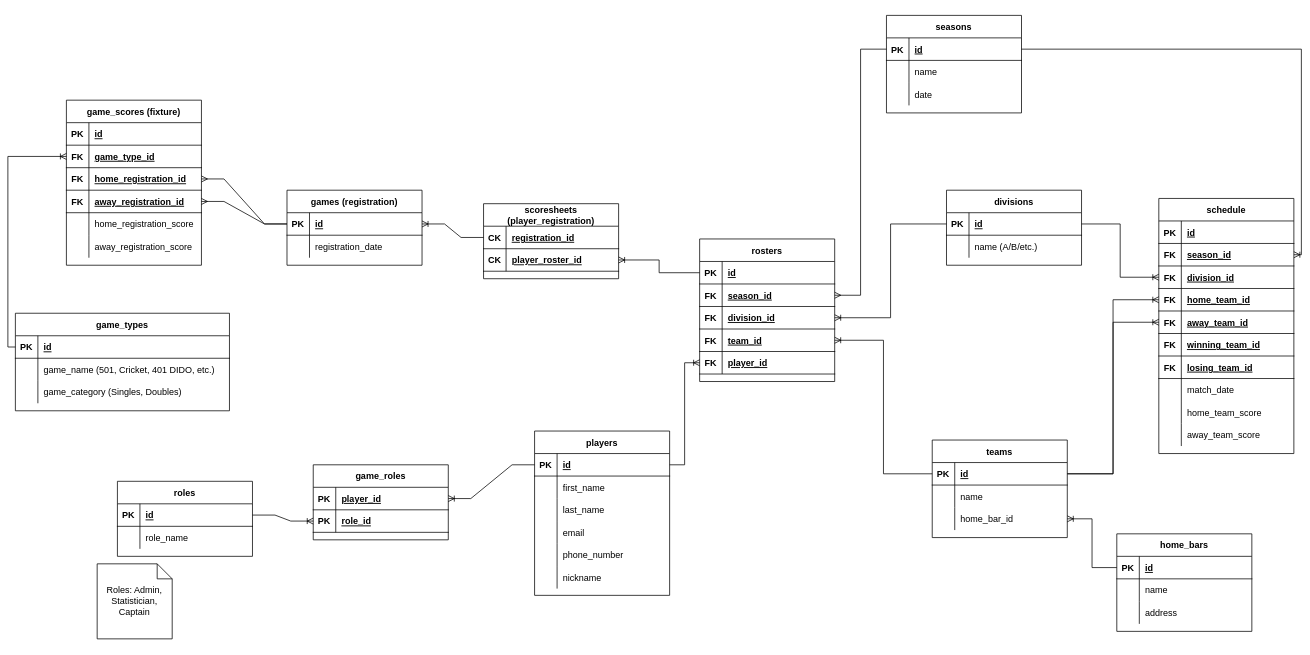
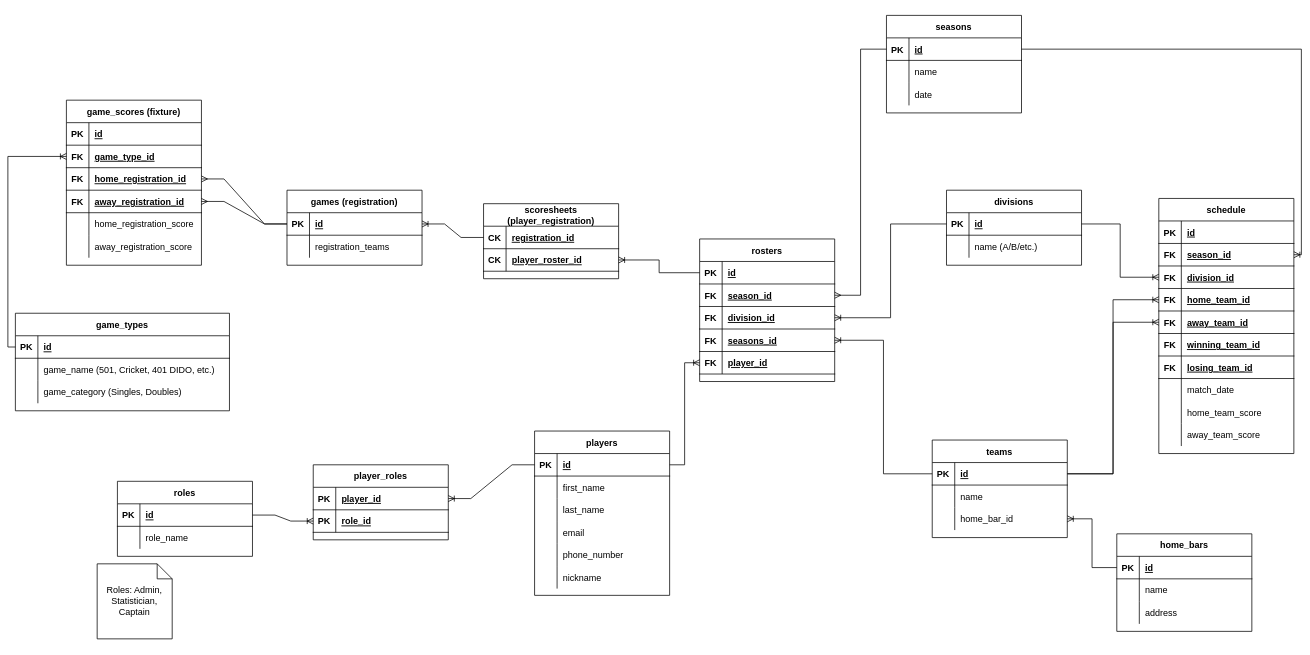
(356, 247) -> (358, 247)
(744, 341) -> (752, 341)
(380, 476) -> (380, 476)
